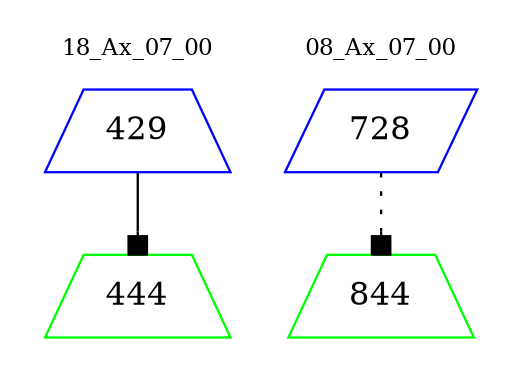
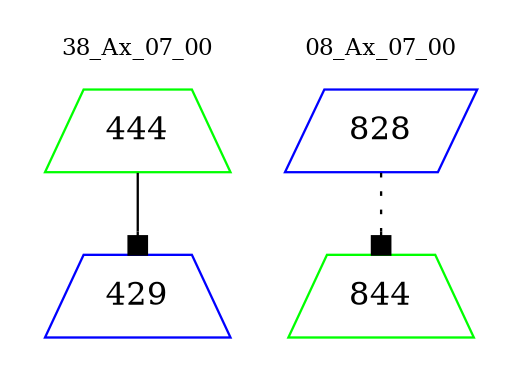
(138, 49) -> (138, 49)
(381, 131) -> (381, 131)
(138, 202) -> (138, 202)
